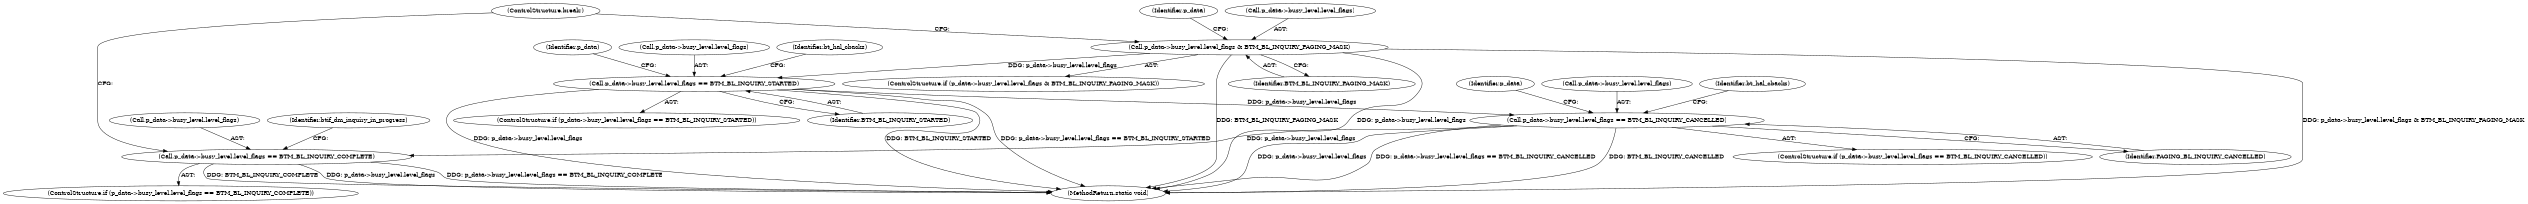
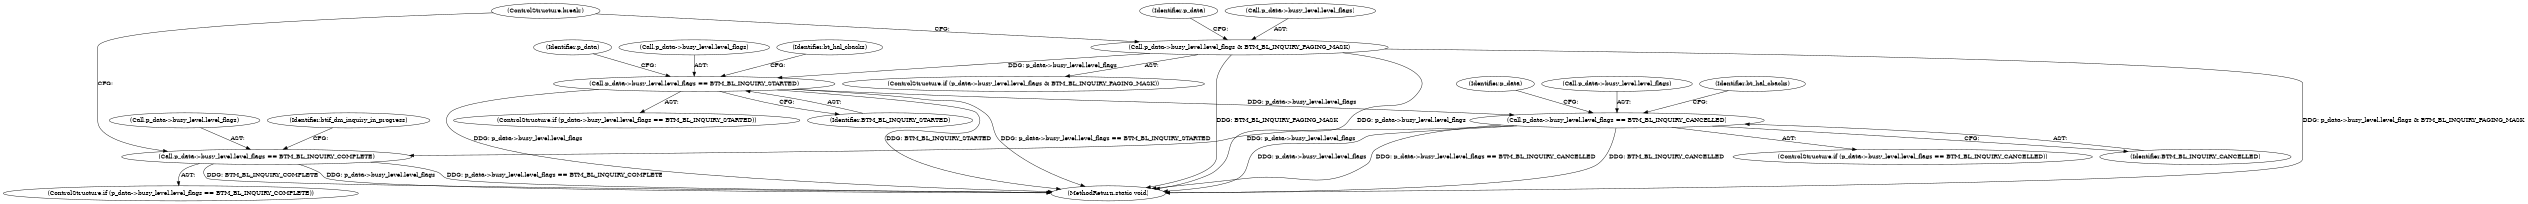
(1322, 84) -> none
(2195, 157) -> (2195, 157)
